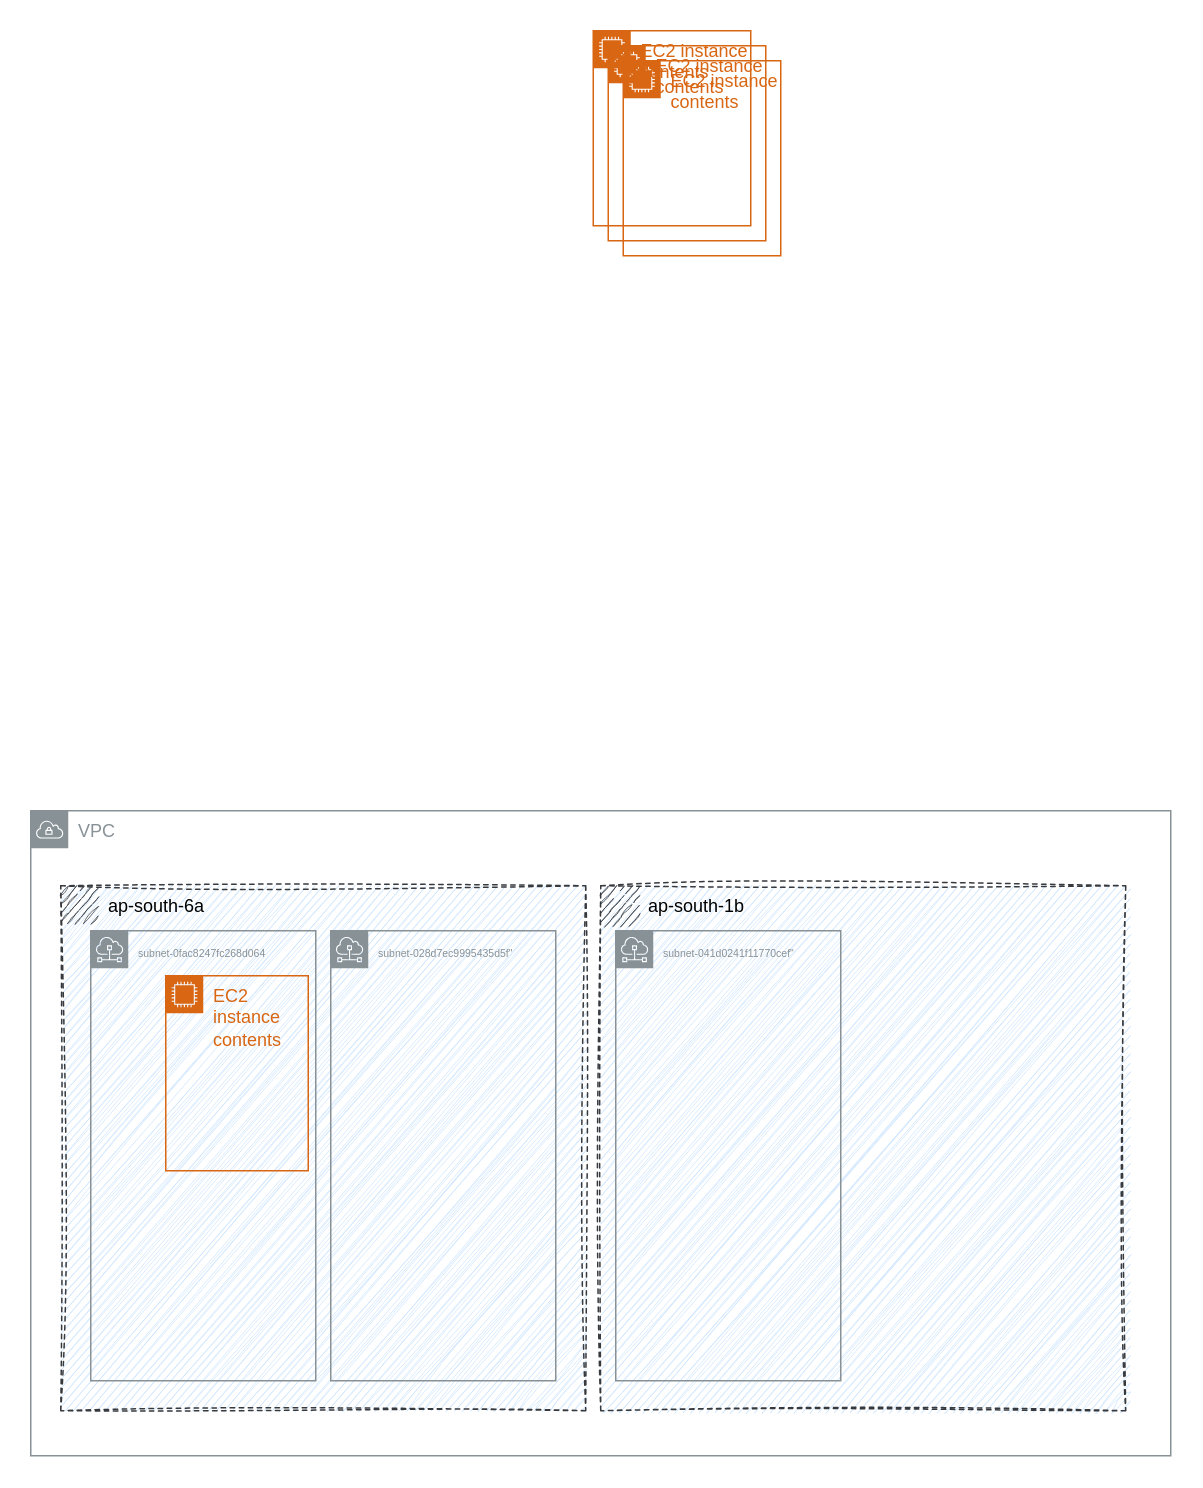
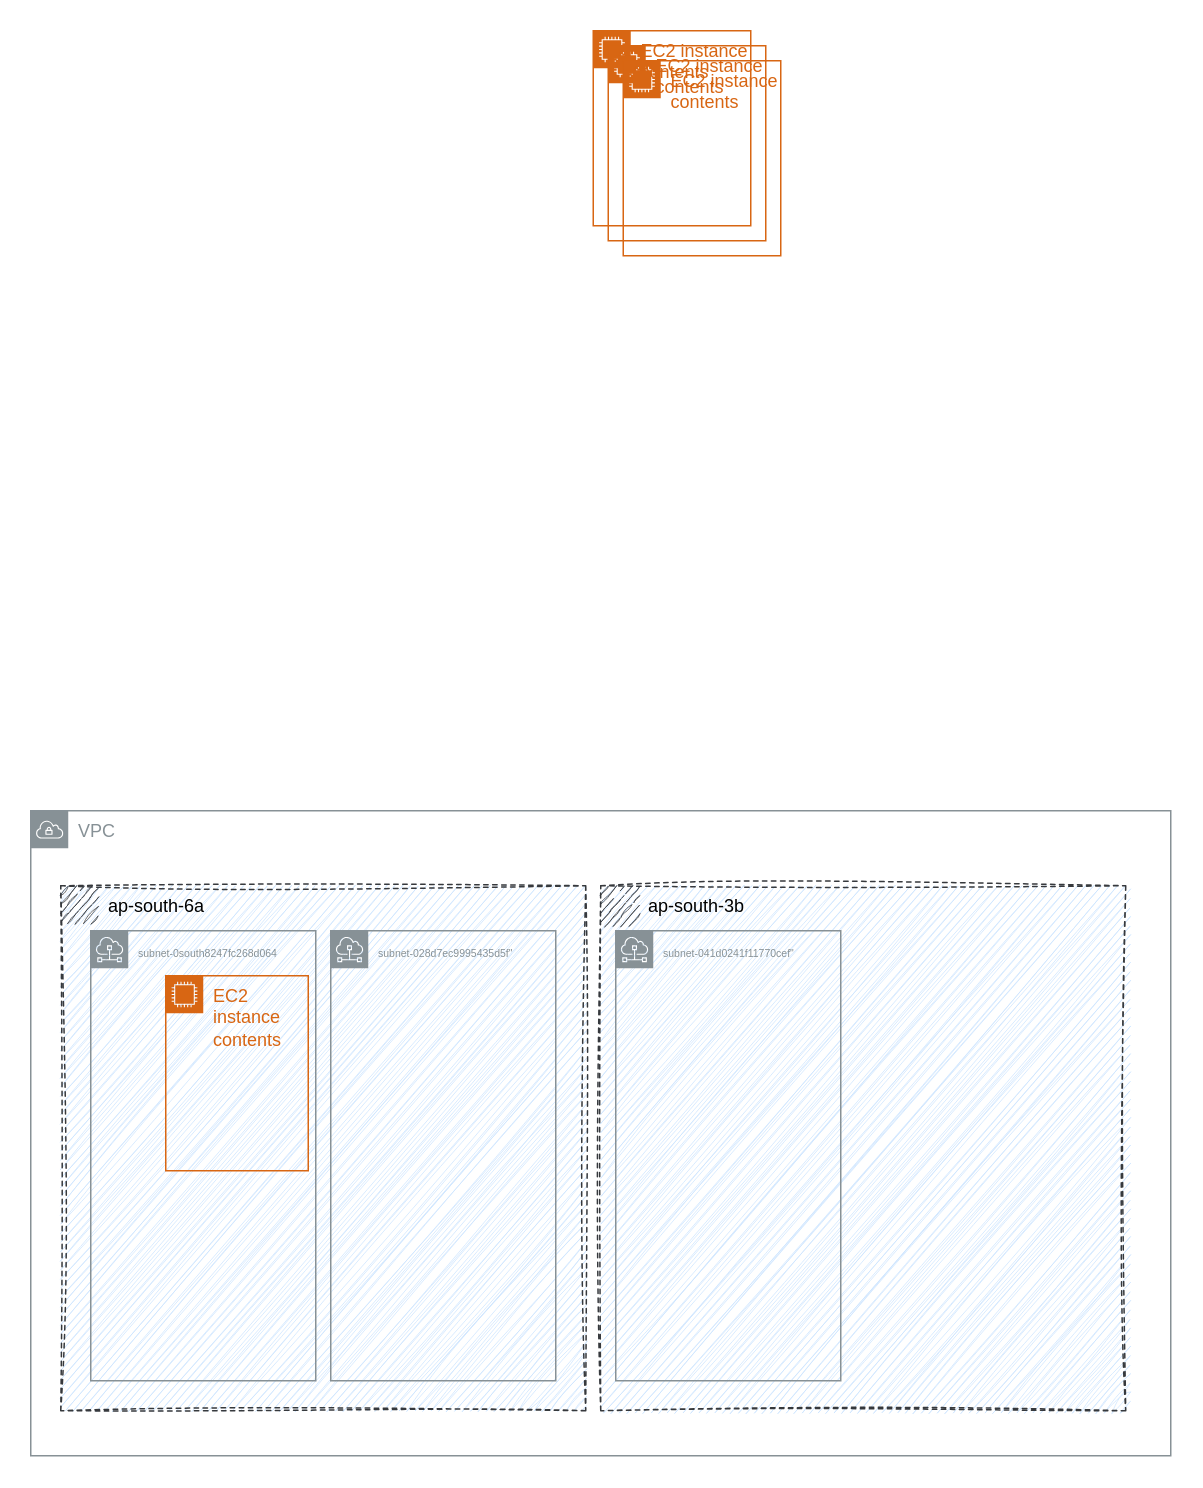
(704, 907) -> (704, 907)
(227, 963) -> (227, 963)
